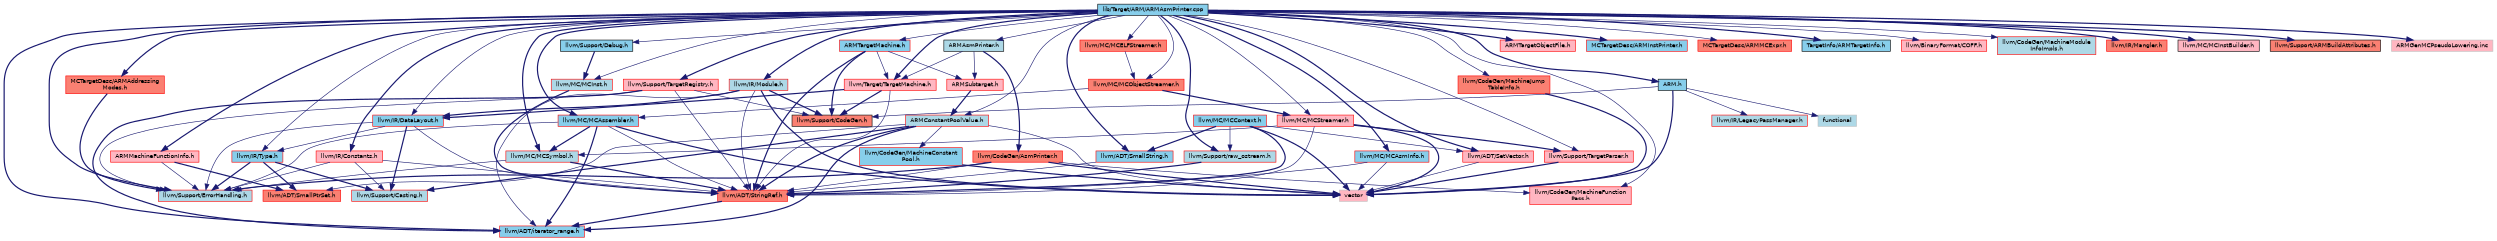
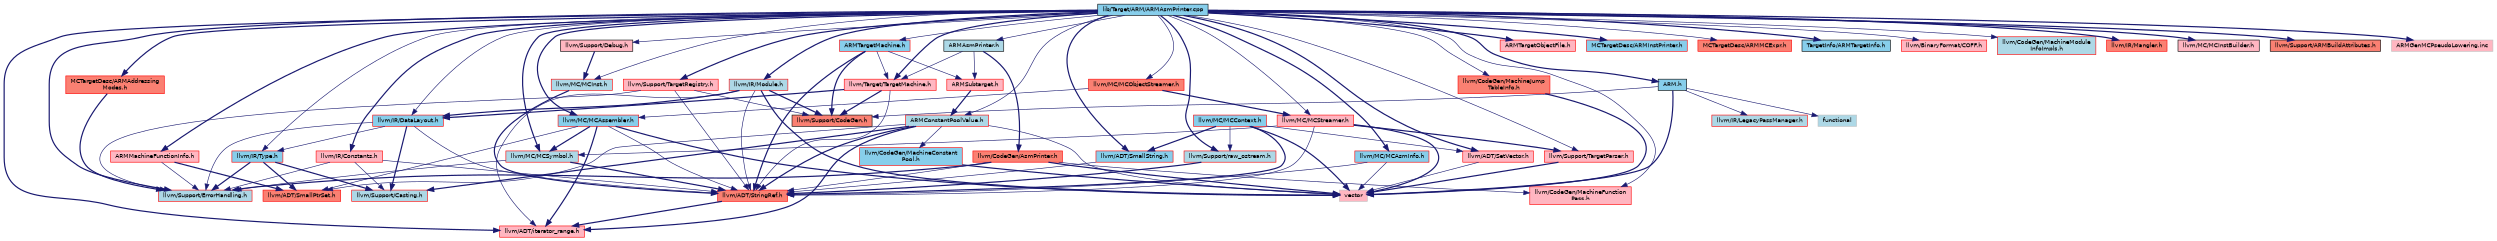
(597, 46) -> (597, 46)
(1123, 46) -> none
(148, 119) -> none
(388, 133) -> (453, 157)
(542, 232) -> (542, 232)
